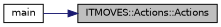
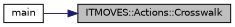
(148, 13) -> (154, 13)
